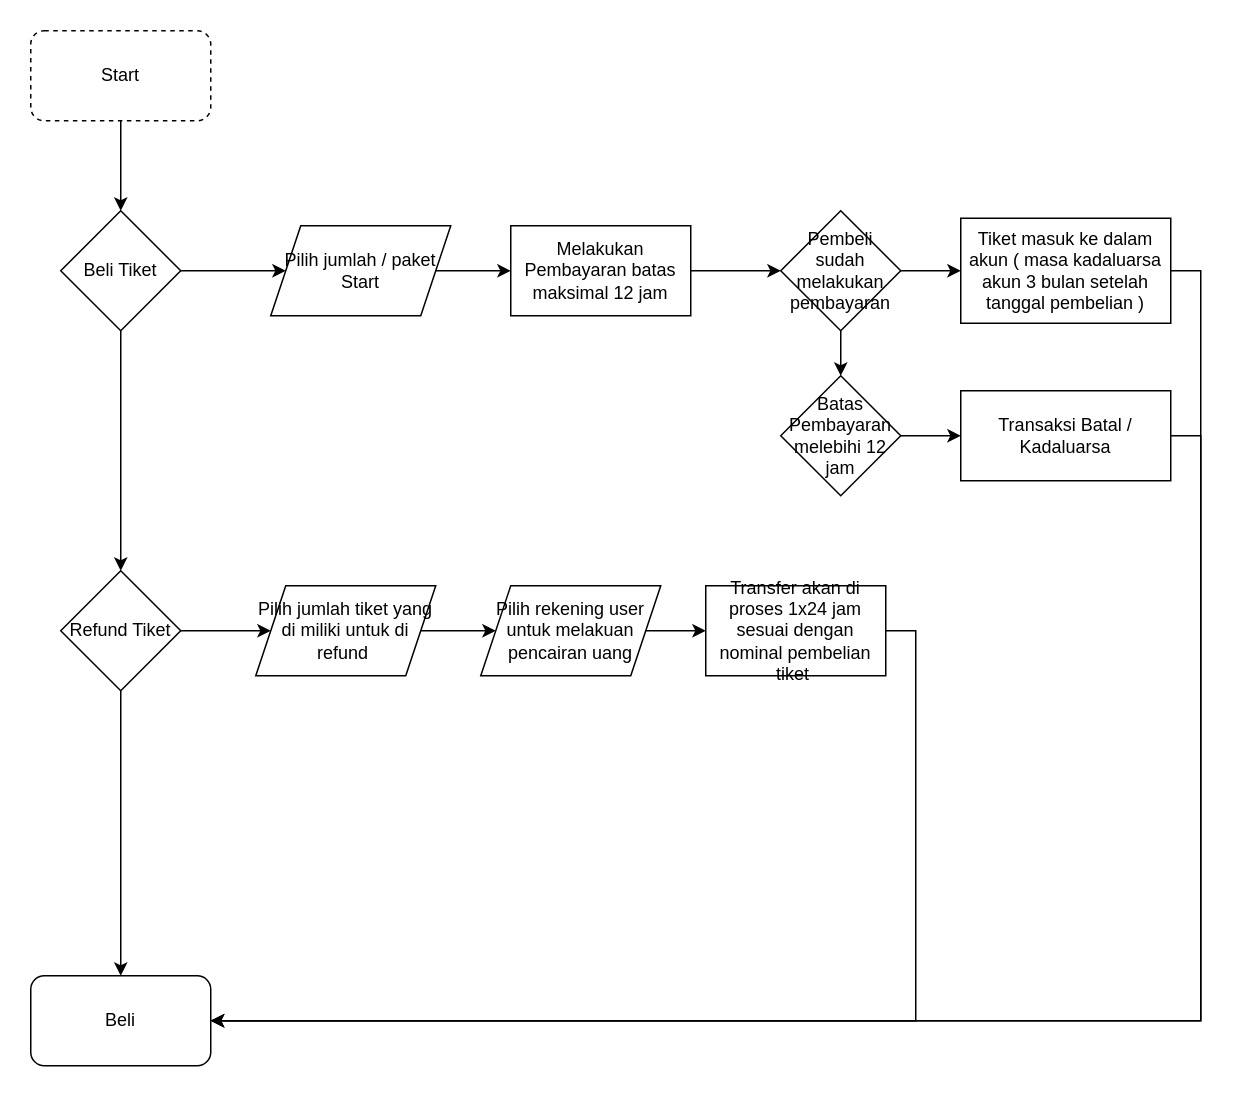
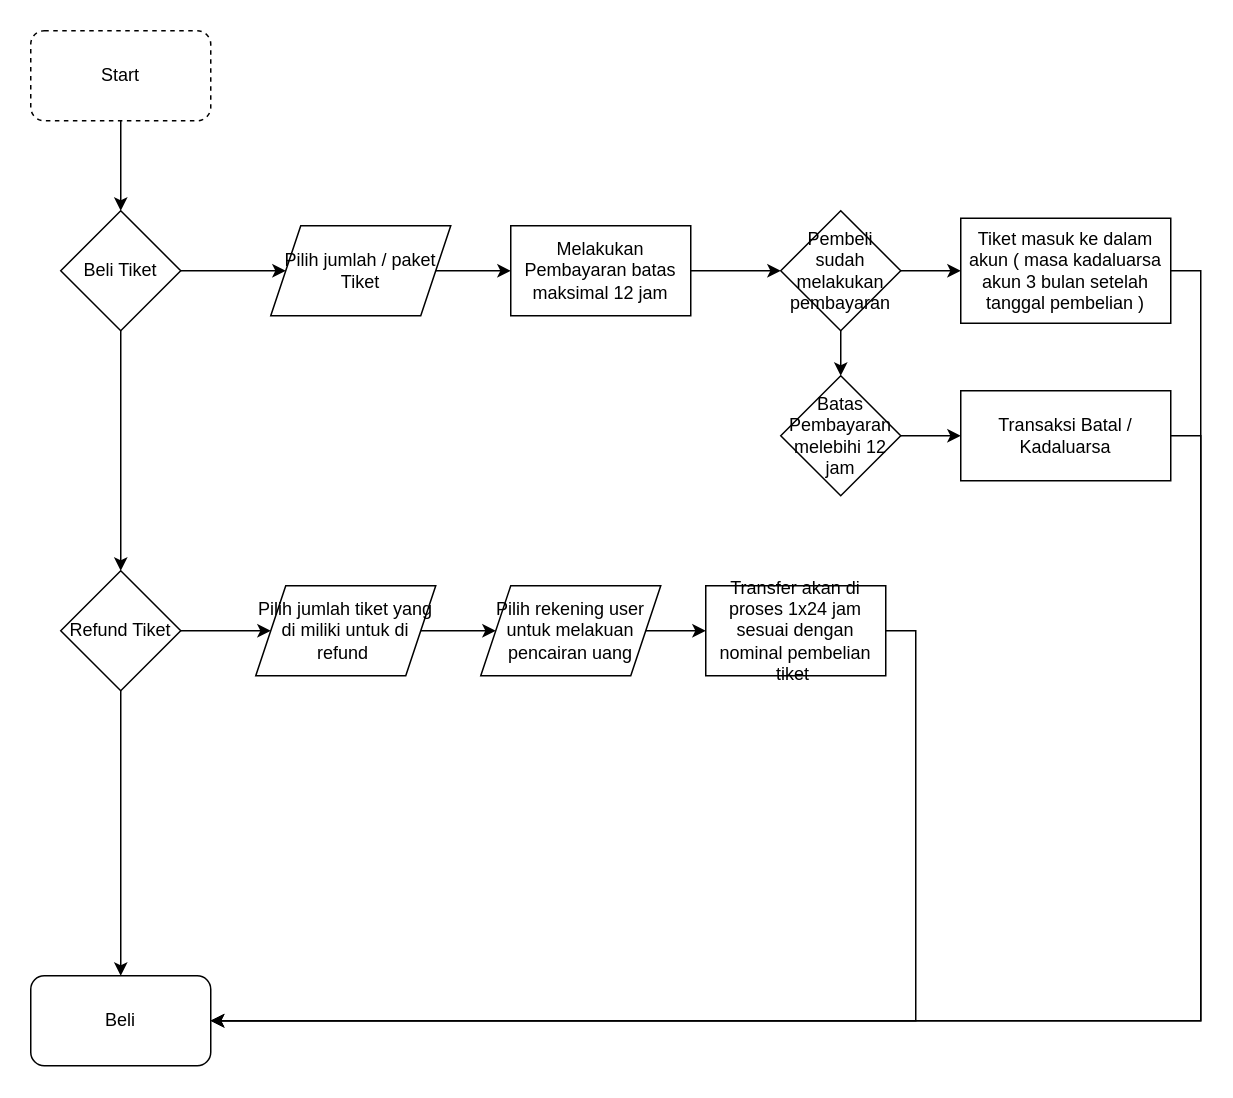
(361, 271) -> (361, 271)
